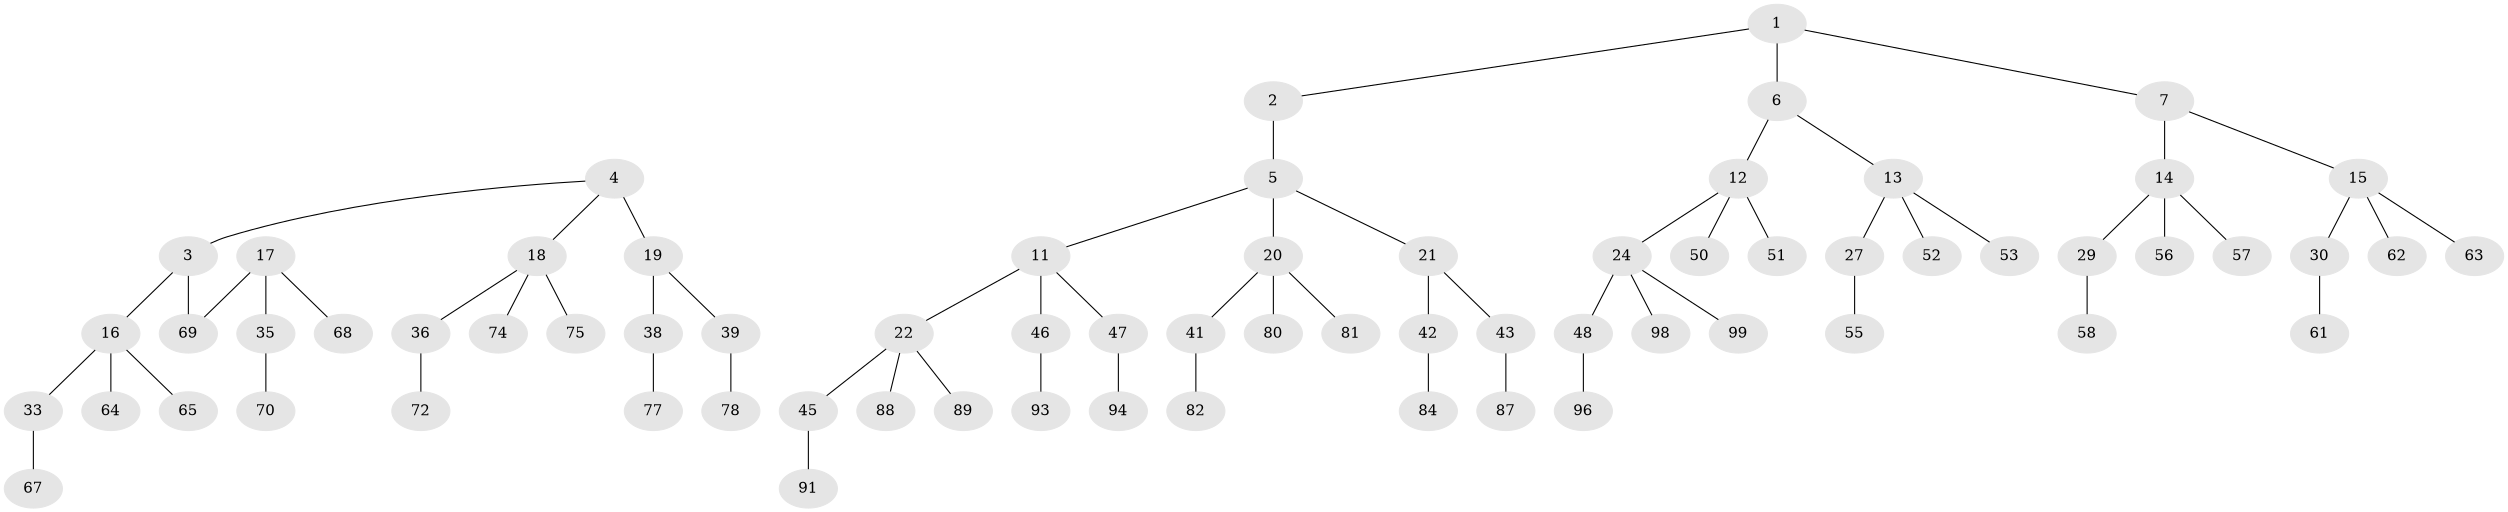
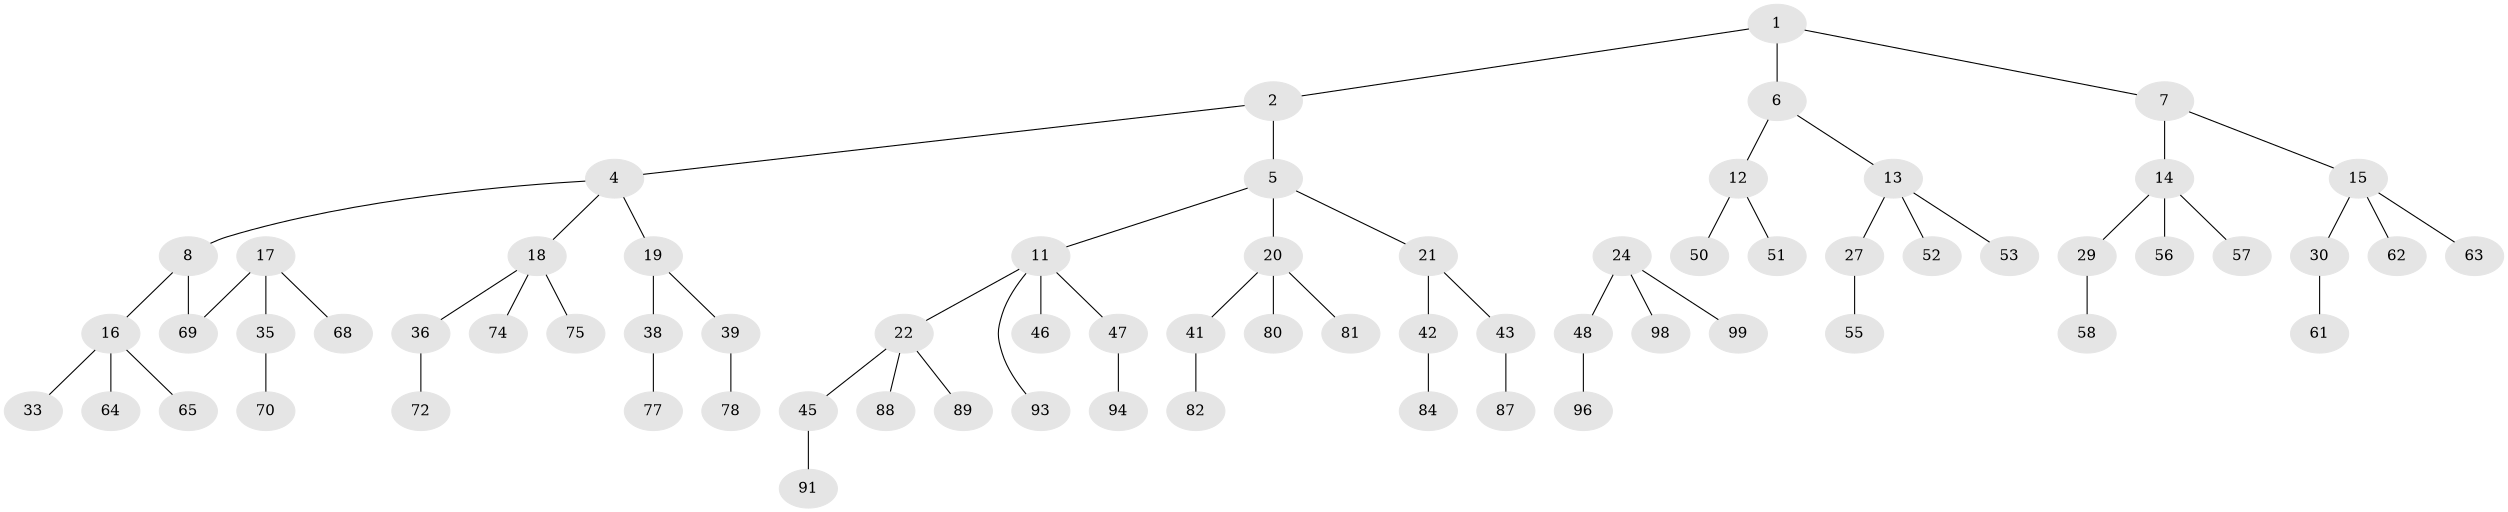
none -> (944, 140)
(1680, 218) -> none
(188, 256) -> (188, 256)
(1041, 373) -> (998, 334)
(33, 489) -> none
